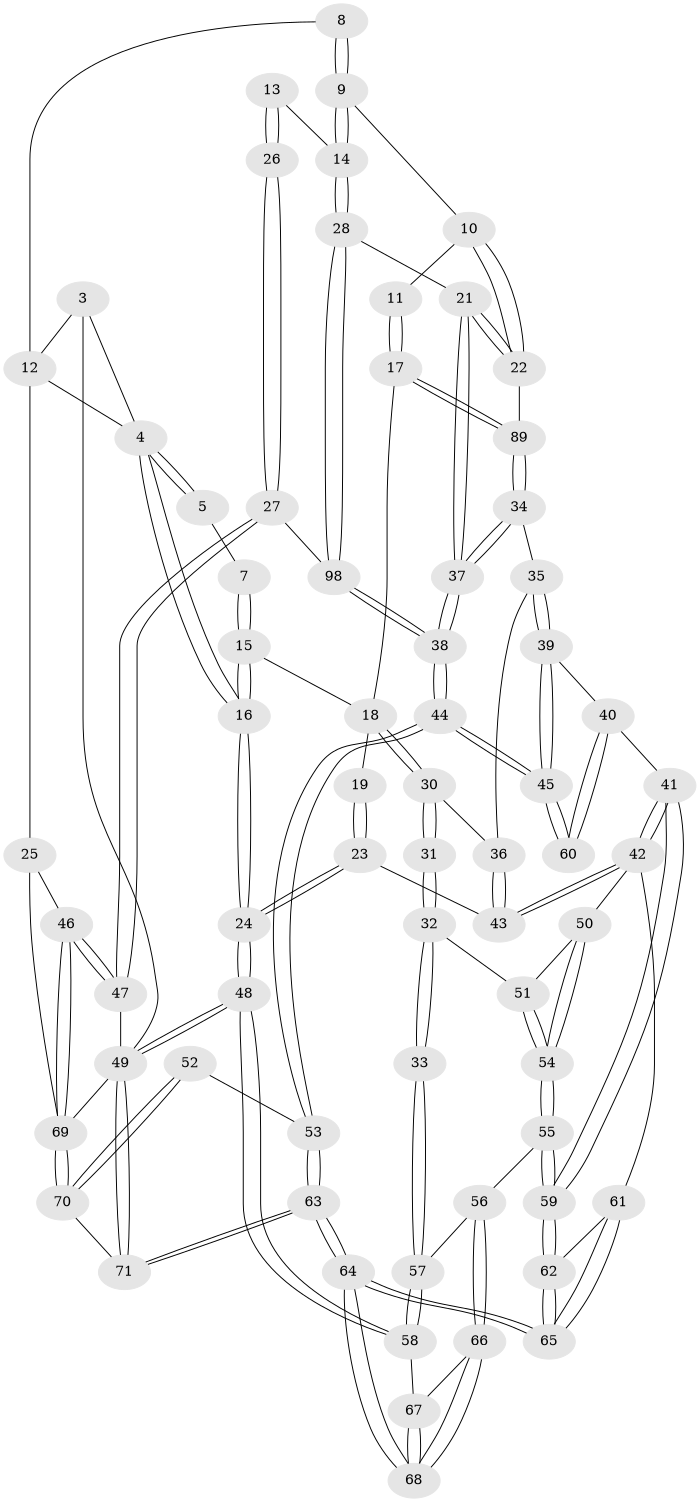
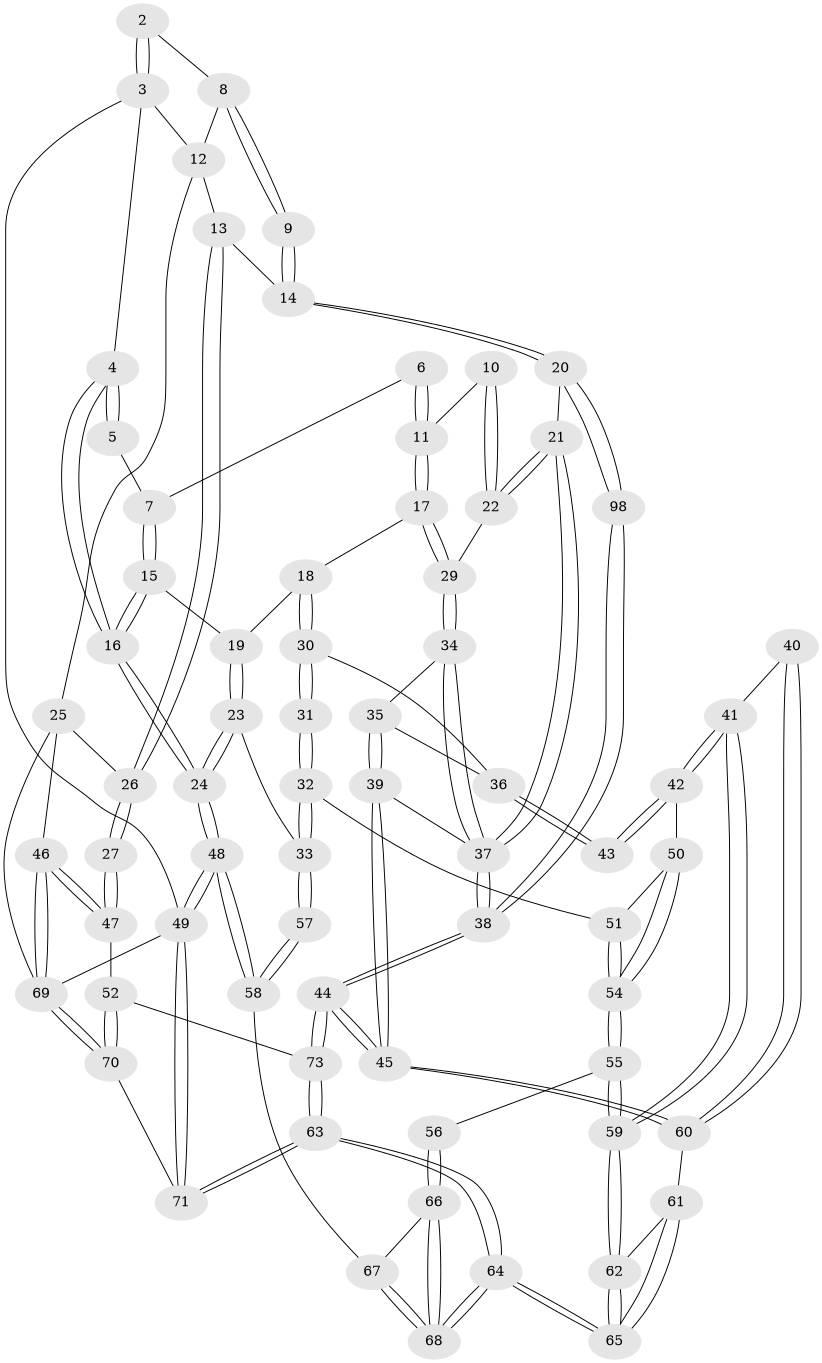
none -> (143, 21)
(405, 160) -> none
(342, 230) -> (561, 369)
none -> (422, 369)
(89, 406) -> (209, 195)
(519, 438) -> (450, 577)
(303, 542) -> none
(577, 681) -> (429, 820)
(308, 682) -> (194, 613)
none -> (94, 751)
(430, 890) -> (264, 788)
(121, 1029) -> (111, 953)
(654, 1031) -> (680, 1168)
(314, 1133) -> (316, 1064)
(449, 1237) -> none
